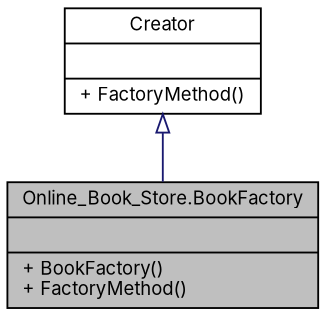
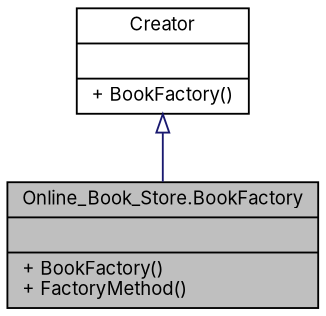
(163, 95) -> (163, 95)
